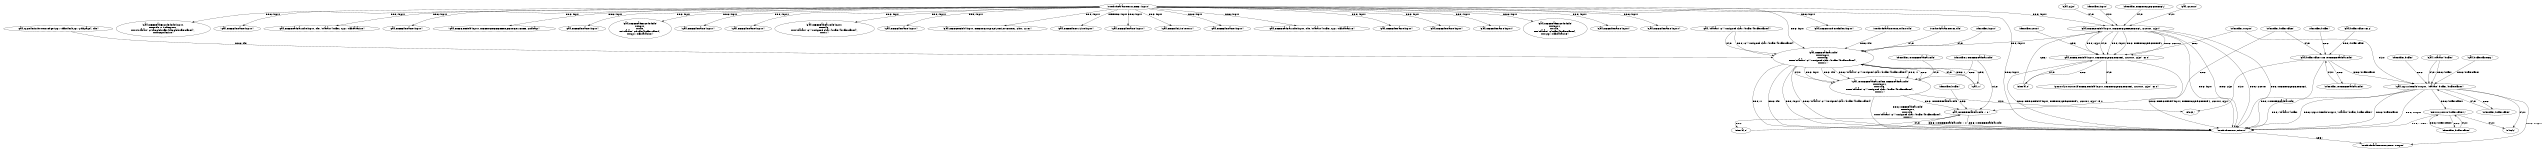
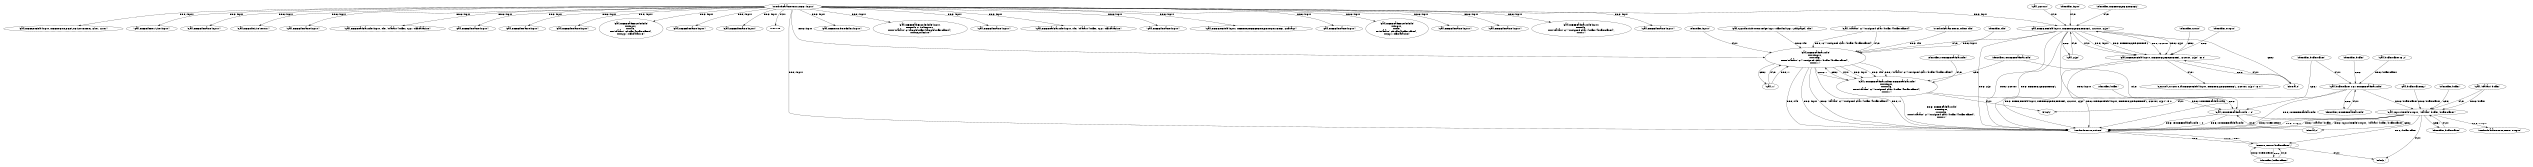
(1118, 14) -> (237, 14)
none -> (775, 29)
(1945, 29) -> (1997, 29)
(2338, 39) -> none
none -> (2062, 43)
(2304, 138) -> (2179, 138)
